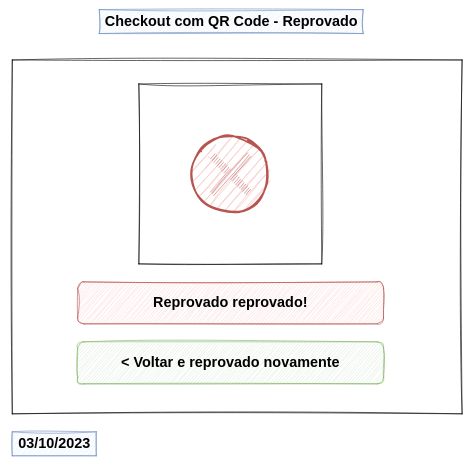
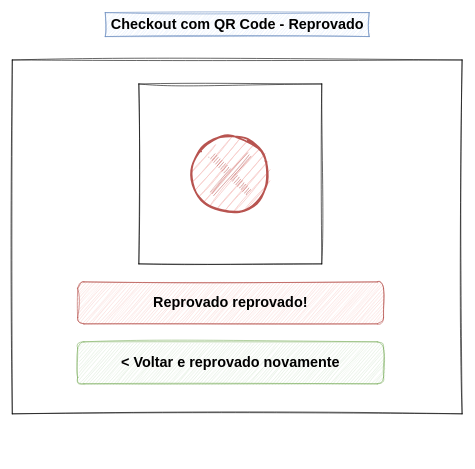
(231, 21) -> (237, 24)
(54, 444) -> none
